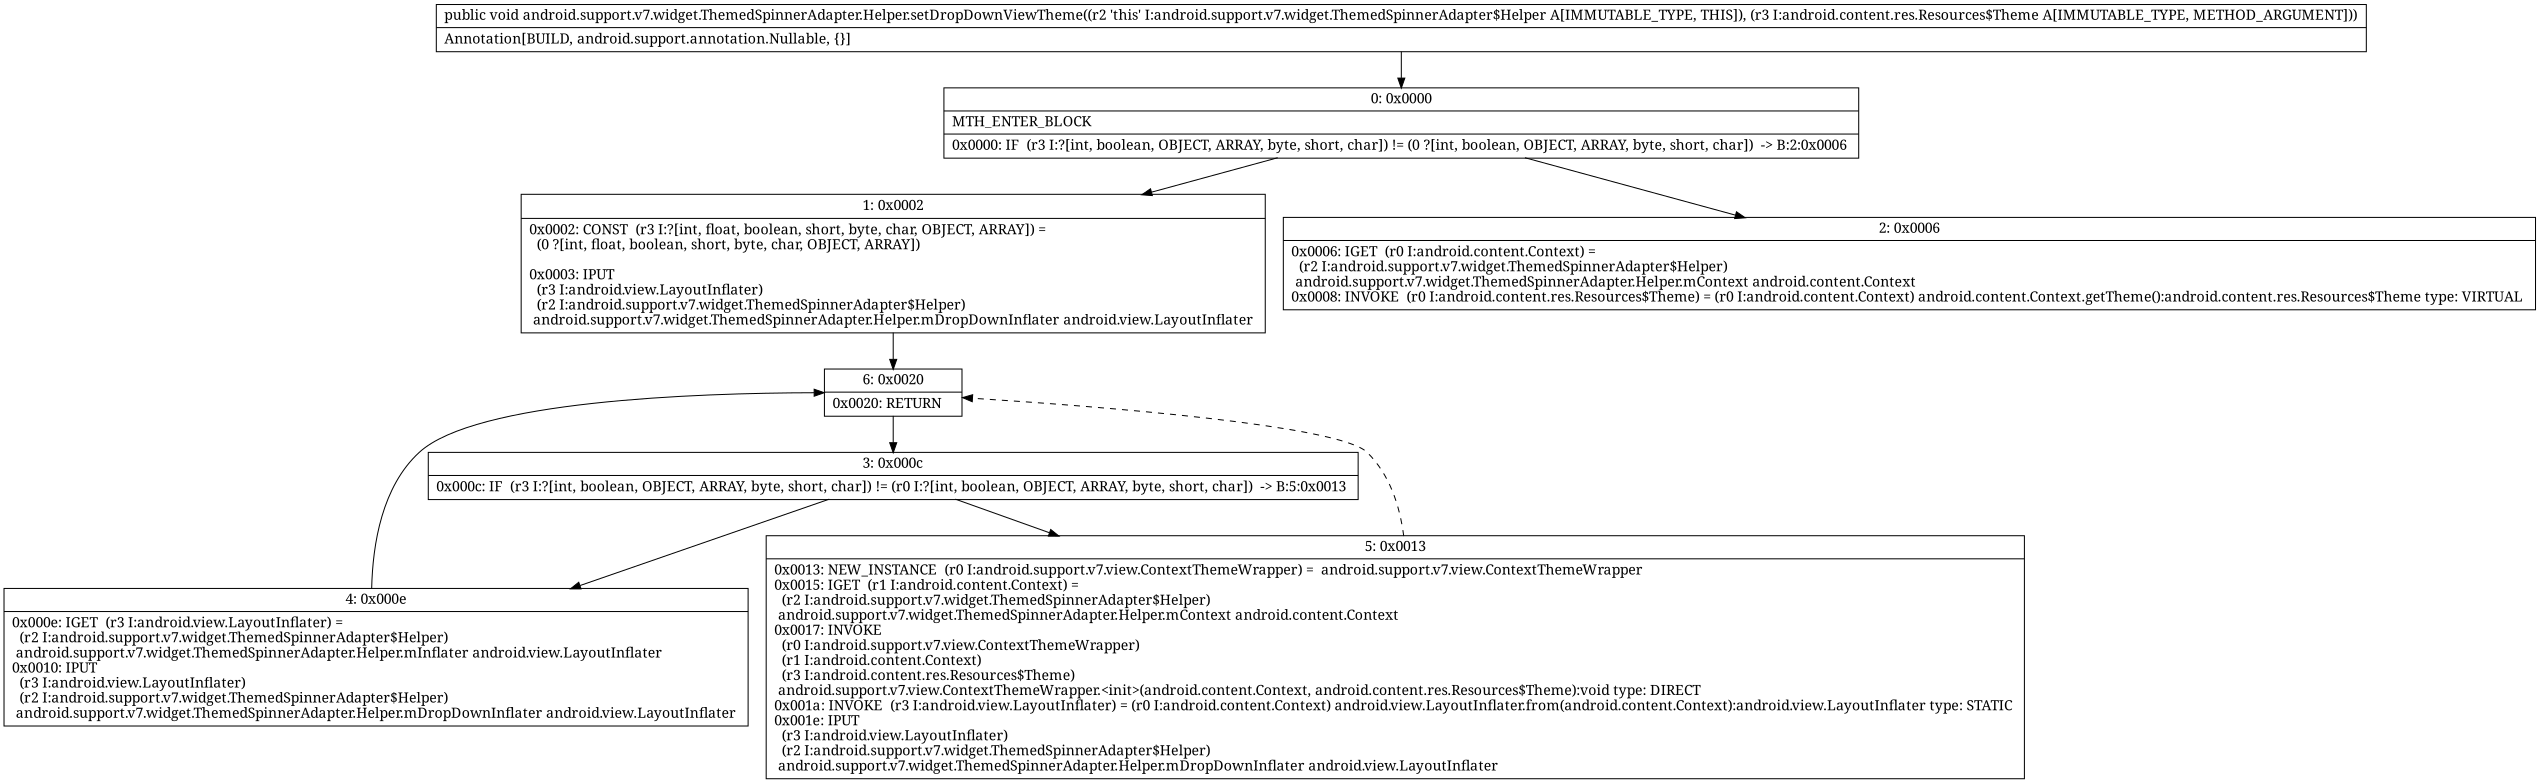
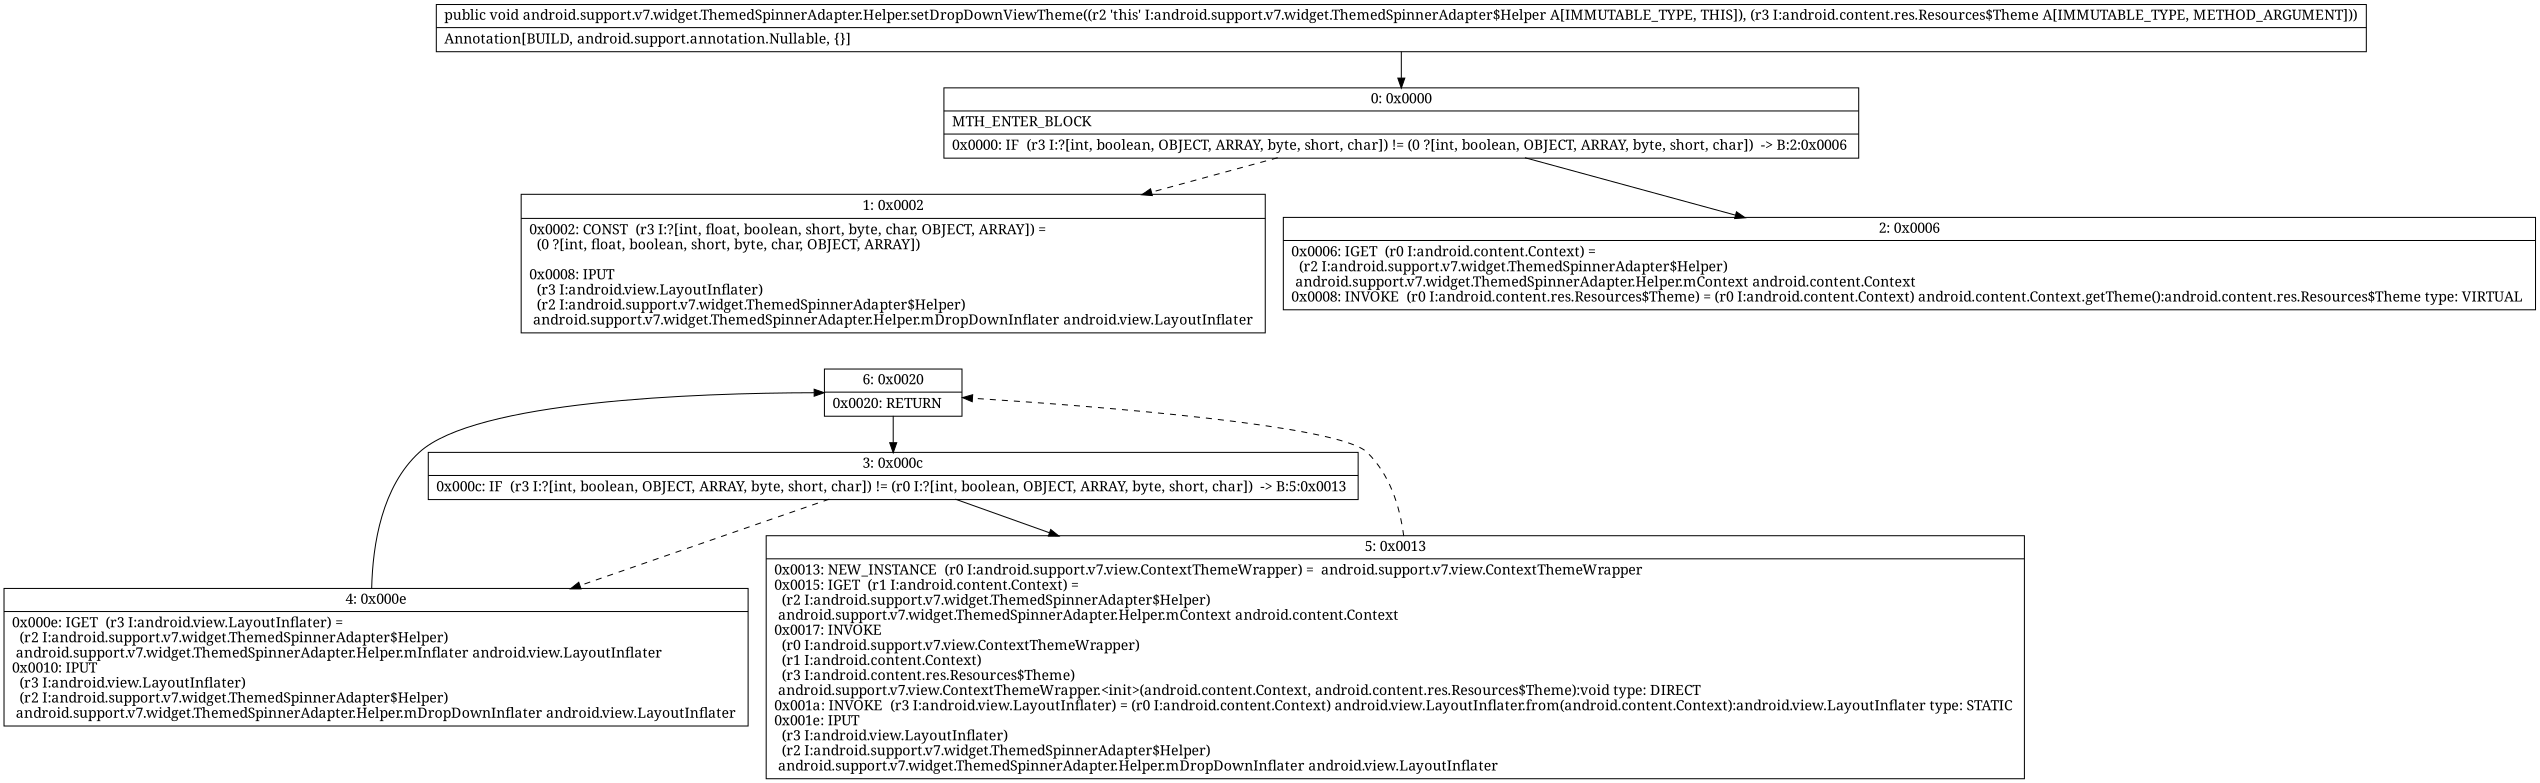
(1215, 175) -> (1215, 175)
(576, 275) -> (576, 275)
(893, 346) -> none
(705, 542) -> (705, 542)
